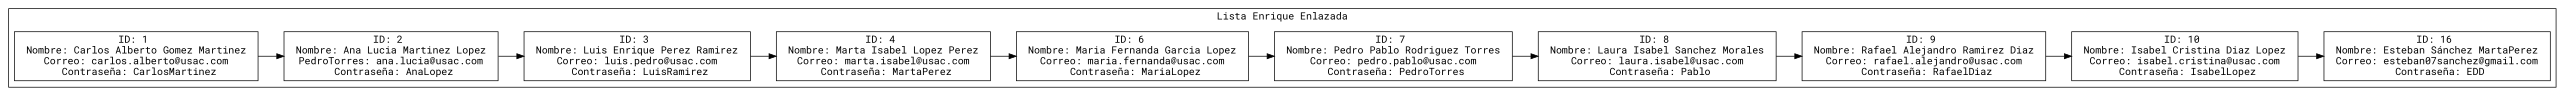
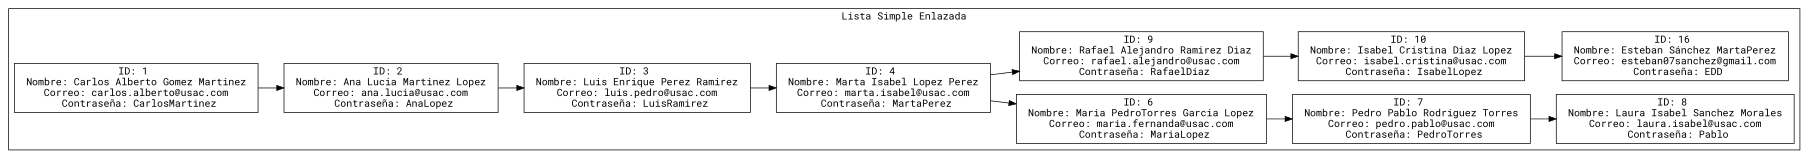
(1282, 17) -> (904, 17)
(1132, 50) -> (1141, 113)
(1785, 56) -> (1001, 73)
(391, 61) -> (391, 93)
